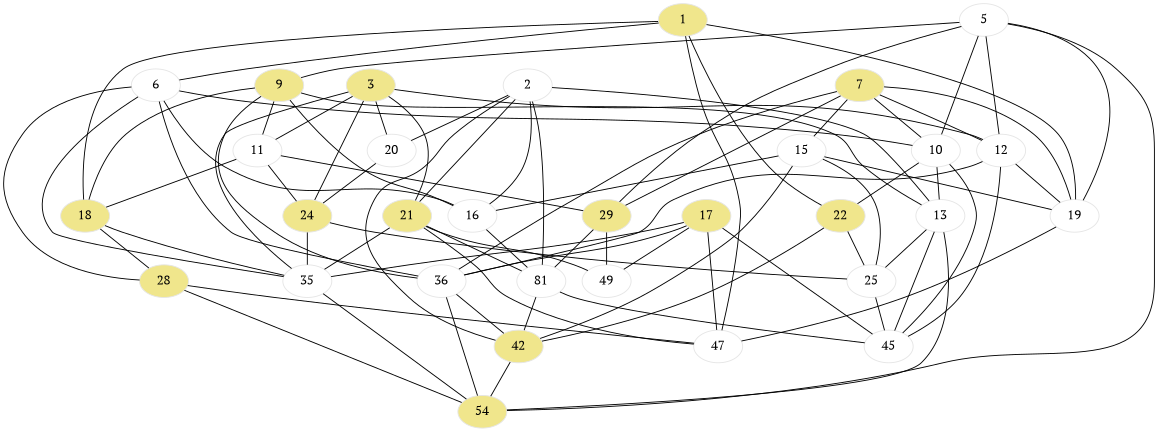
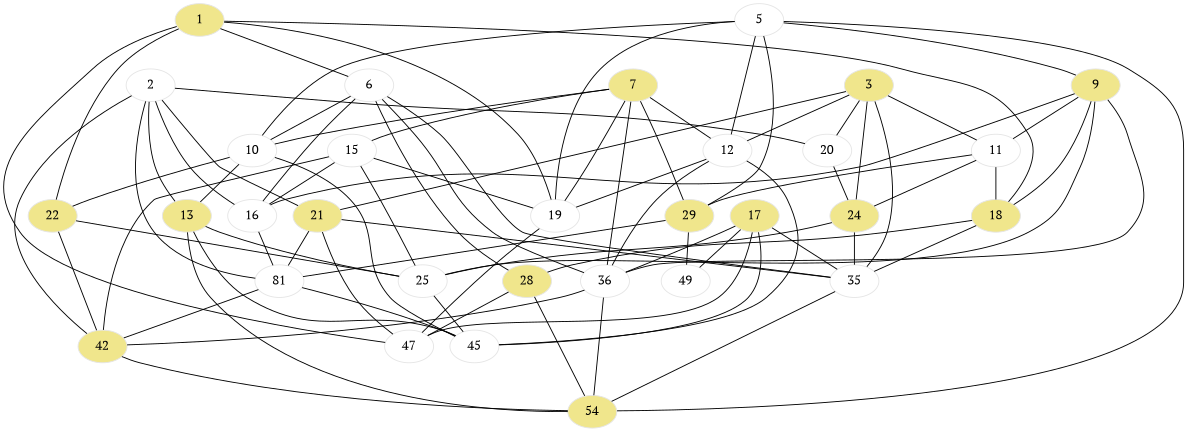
(771, 117) -> (962, 251)
(940, 216) -> (187, 216)
(507, 249) -> none
